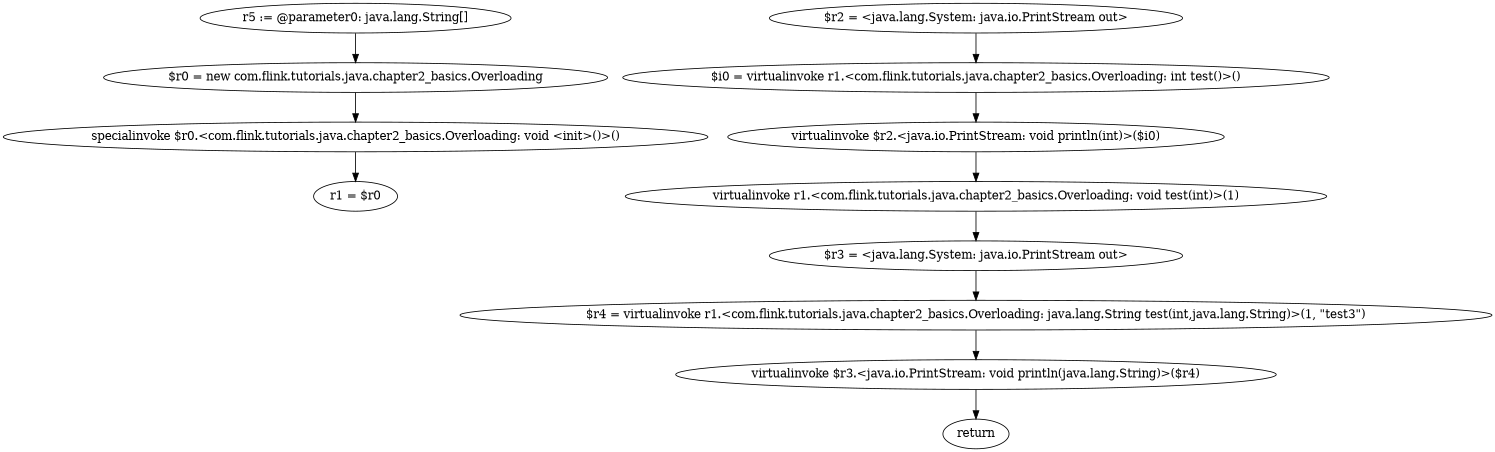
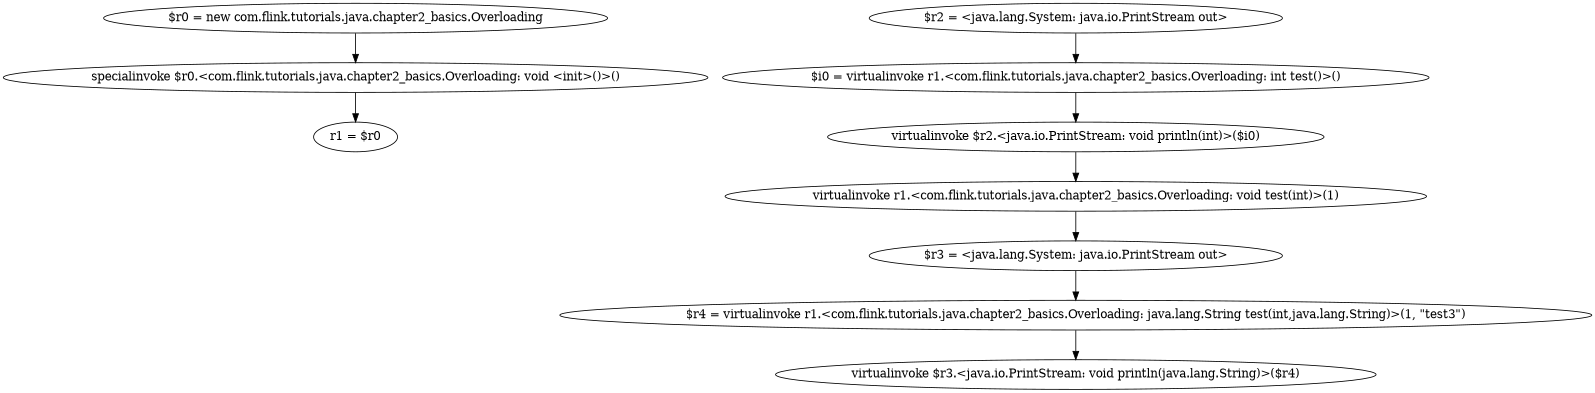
(356, 18) -> none
(976, 434) -> none
